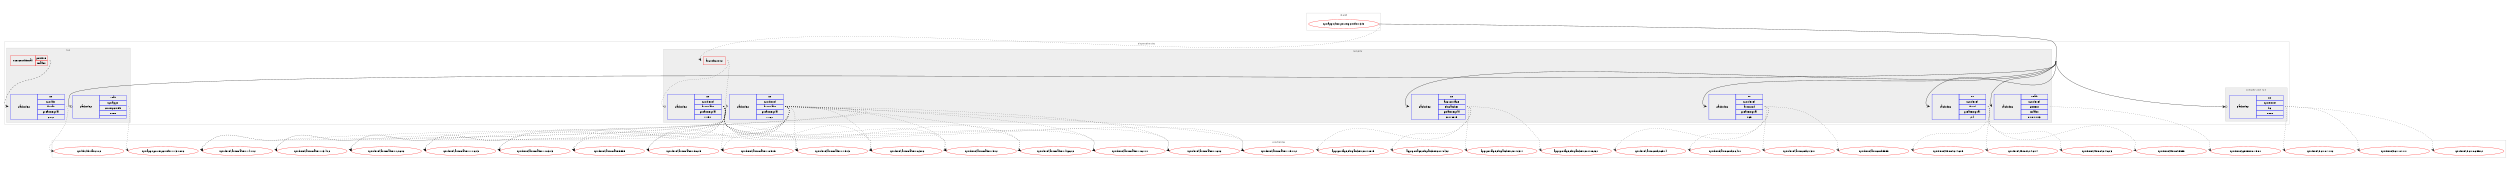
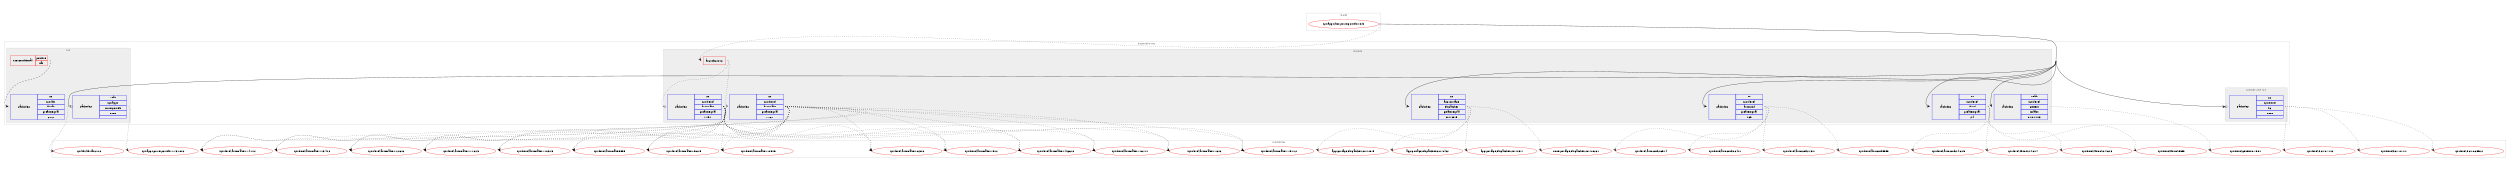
(41, 63) -> (41, 63)
(833, 151) -> none
(1576, 151) -> (1576, 151)
(1948, 151) -> (1948, 151)
